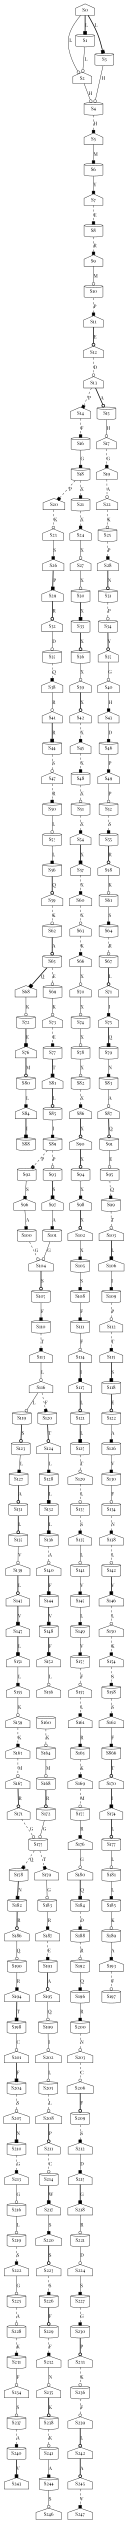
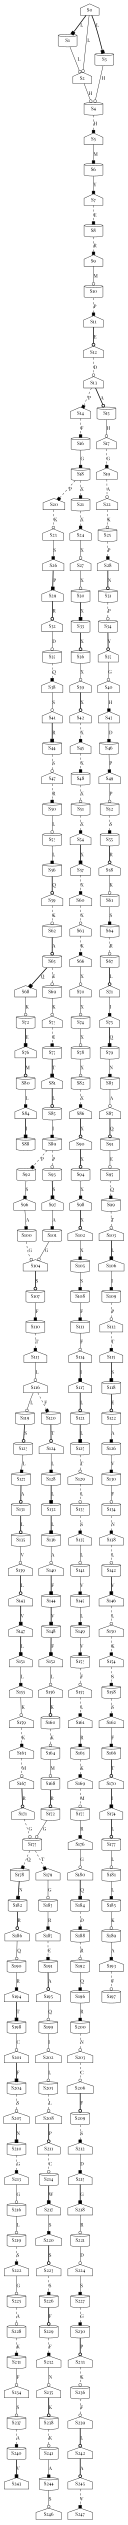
(54, 703) -> (54, 703)
(49, 1554) -> (51, 1554)
none -> (50, 1705)
(111, 1753) -> (111, 1753)
